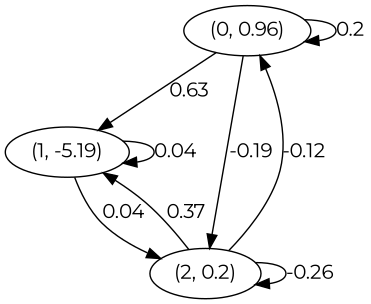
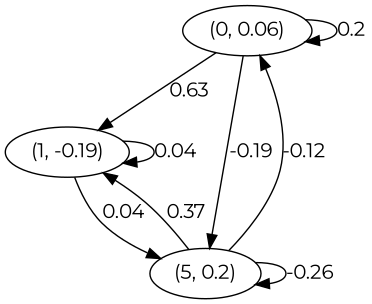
(247, 31) -> (247, 31)
(67, 152) -> (67, 152)
(205, 274) -> (205, 274)
